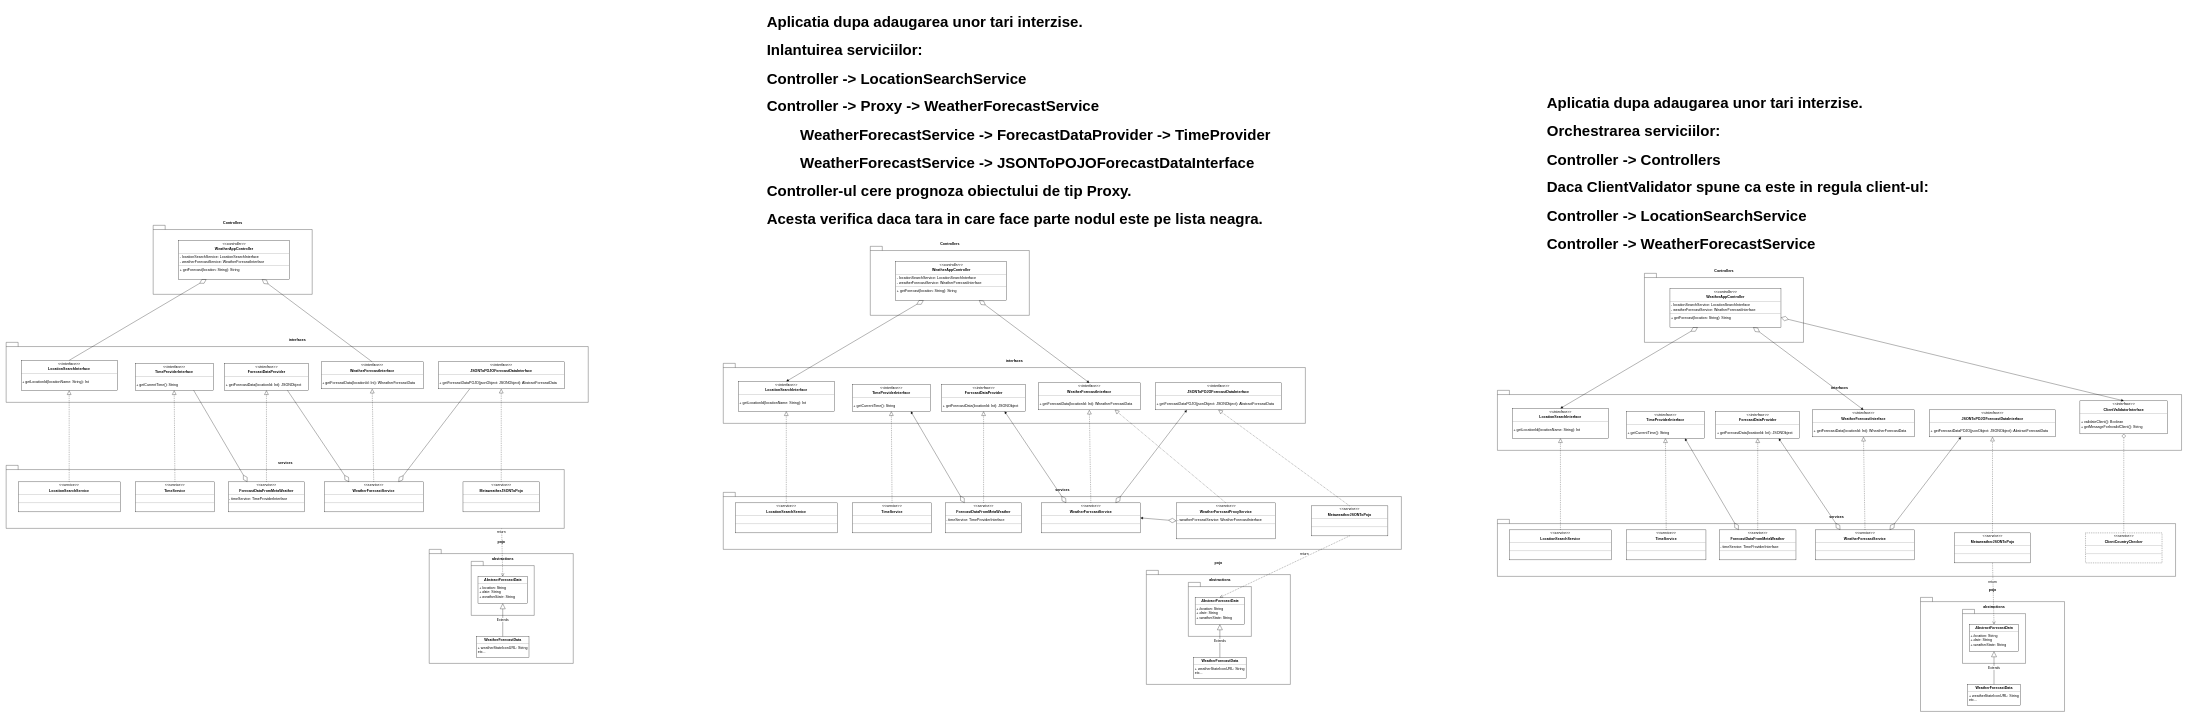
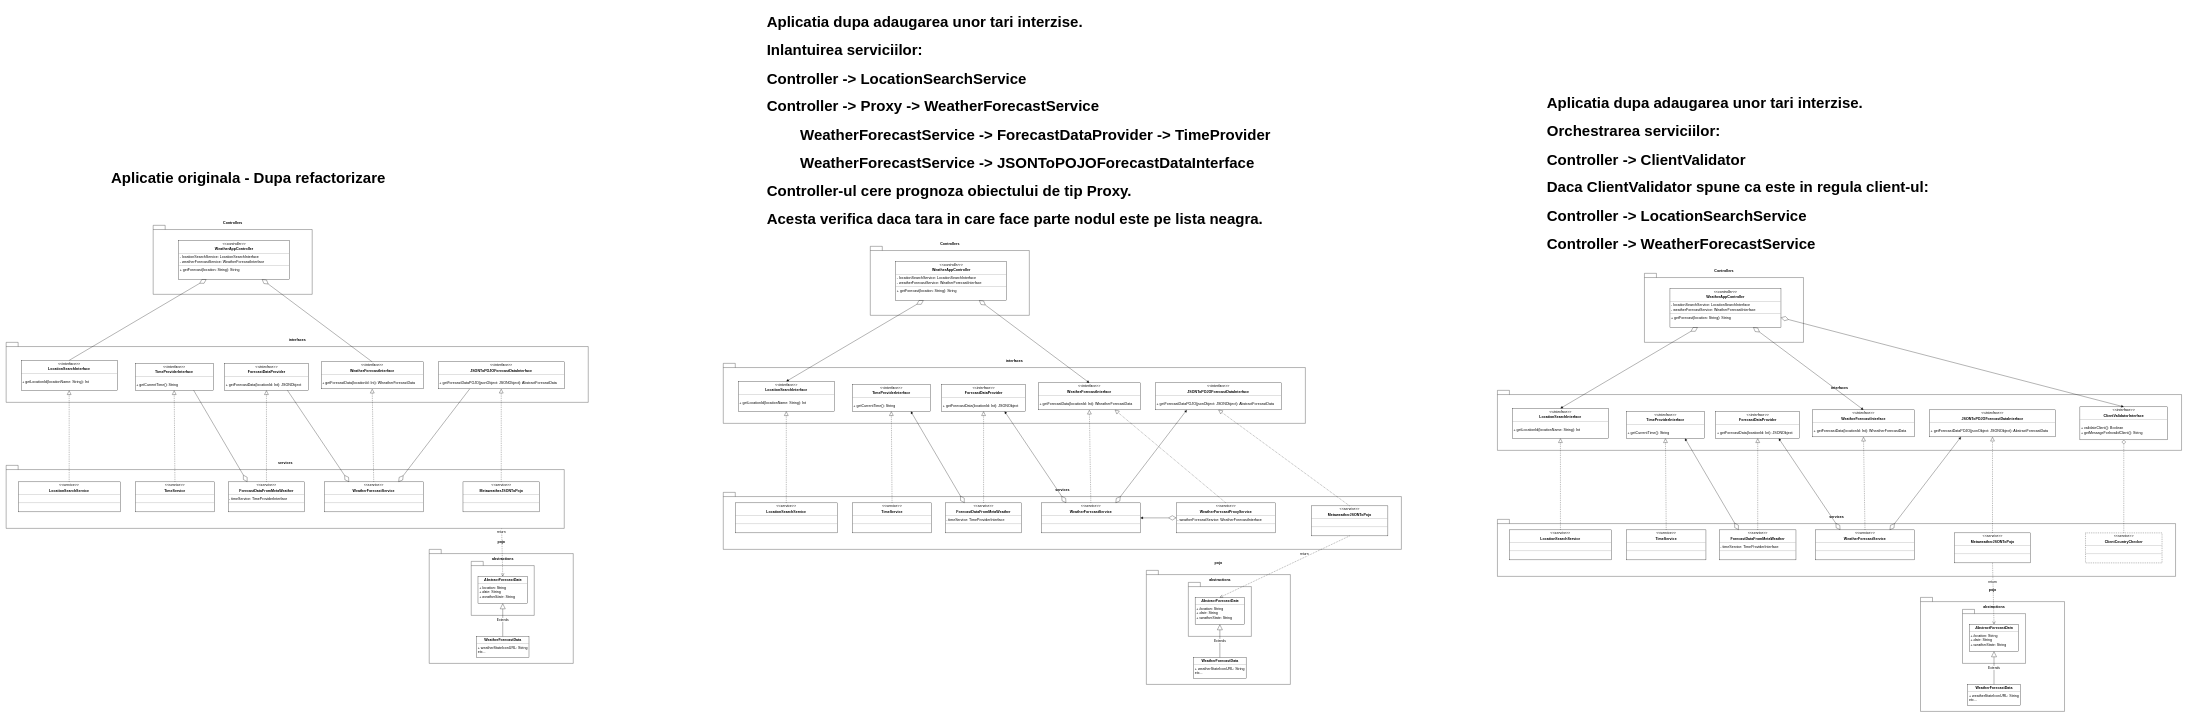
(1594, 97) -> (1594, 97)
none -> (251, 183)
(2123, 417) -> (2123, 423)
(1226, 521) -> (1226, 518)
